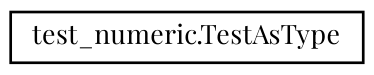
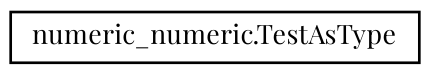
(187, 37) -> (215, 37)
